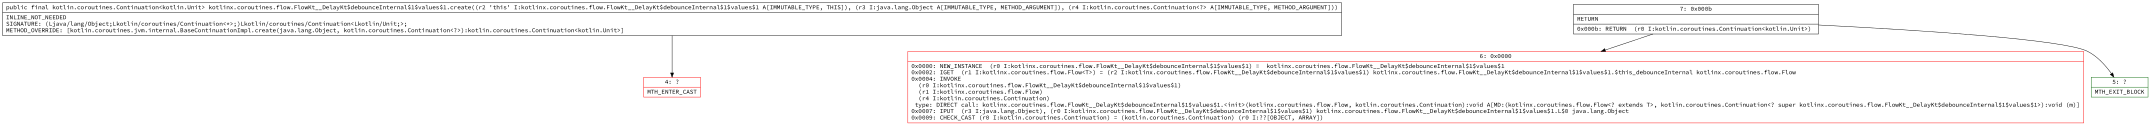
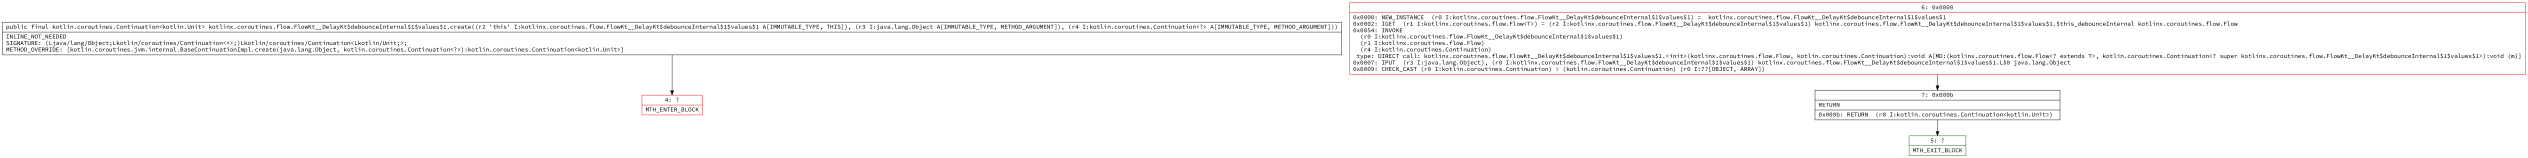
(1629, 42) -> (1938, 80)
(940, 79) -> (1382, 30)
(672, 92) -> (672, 110)
